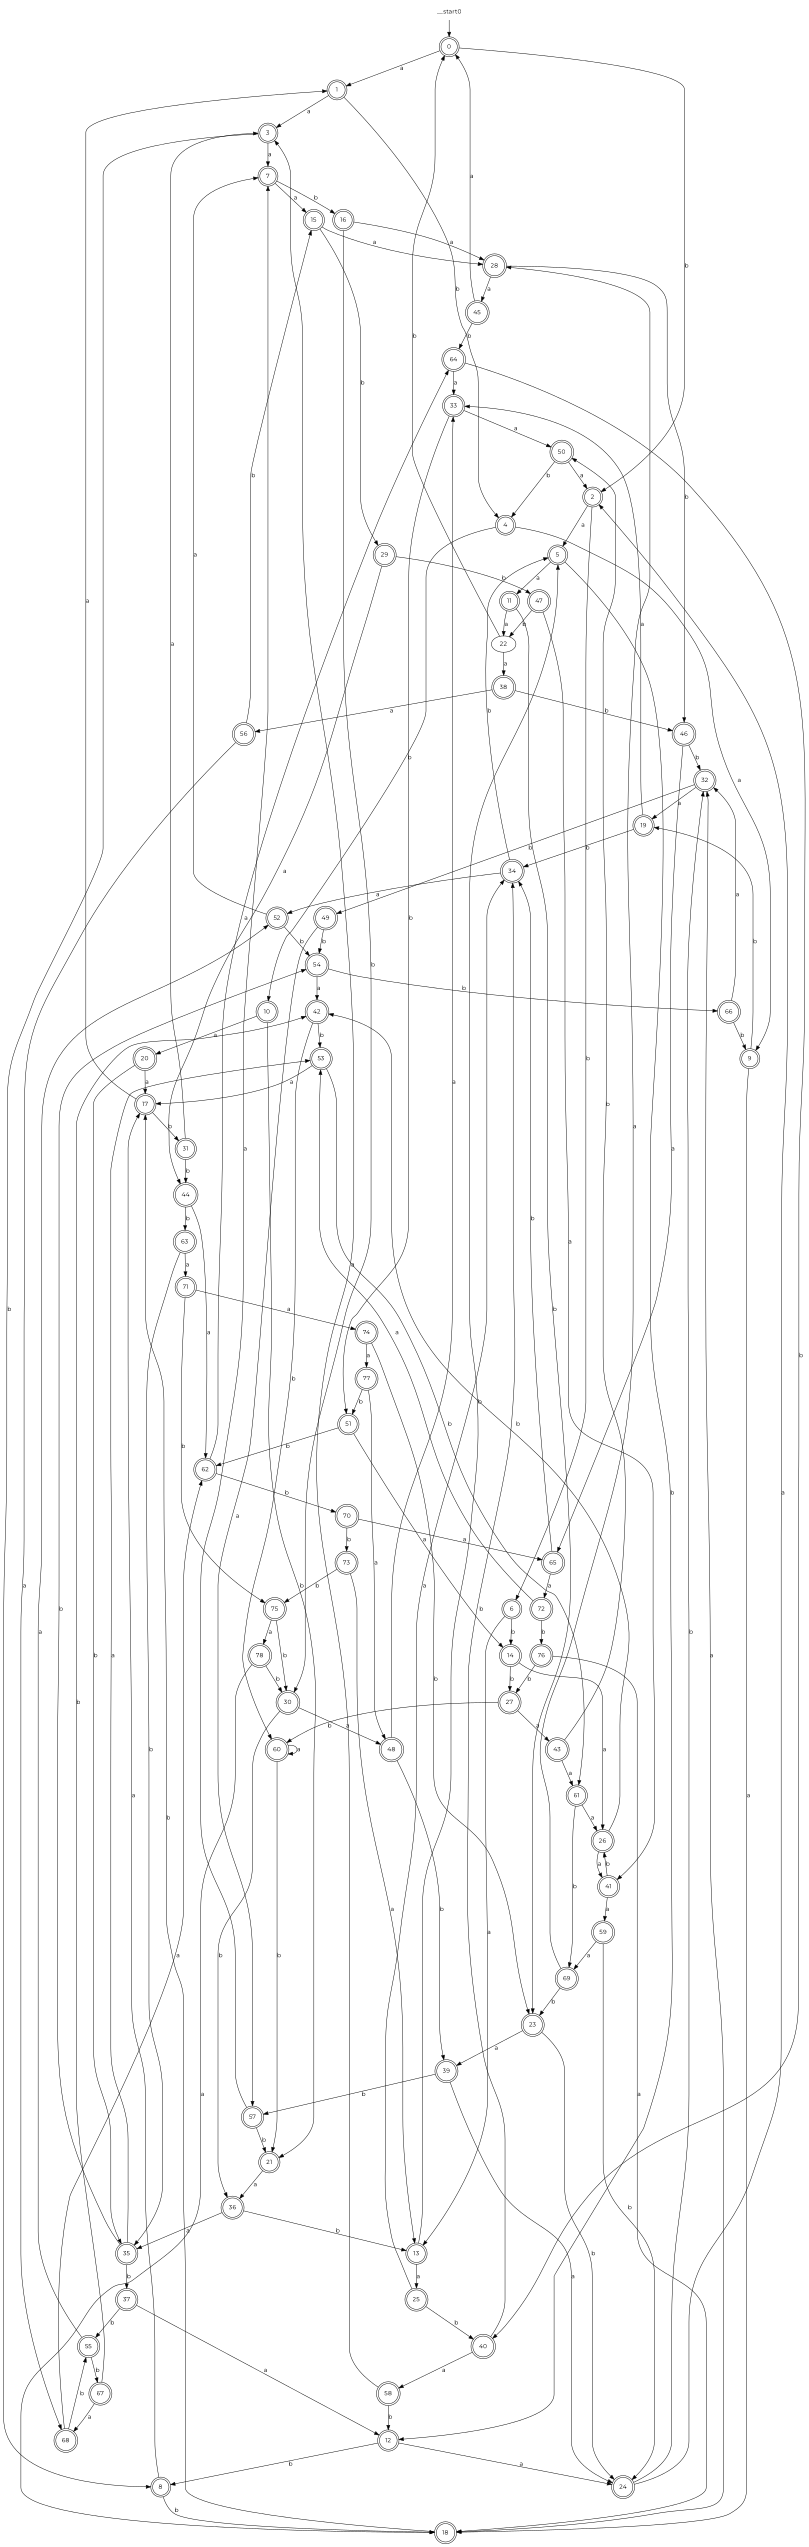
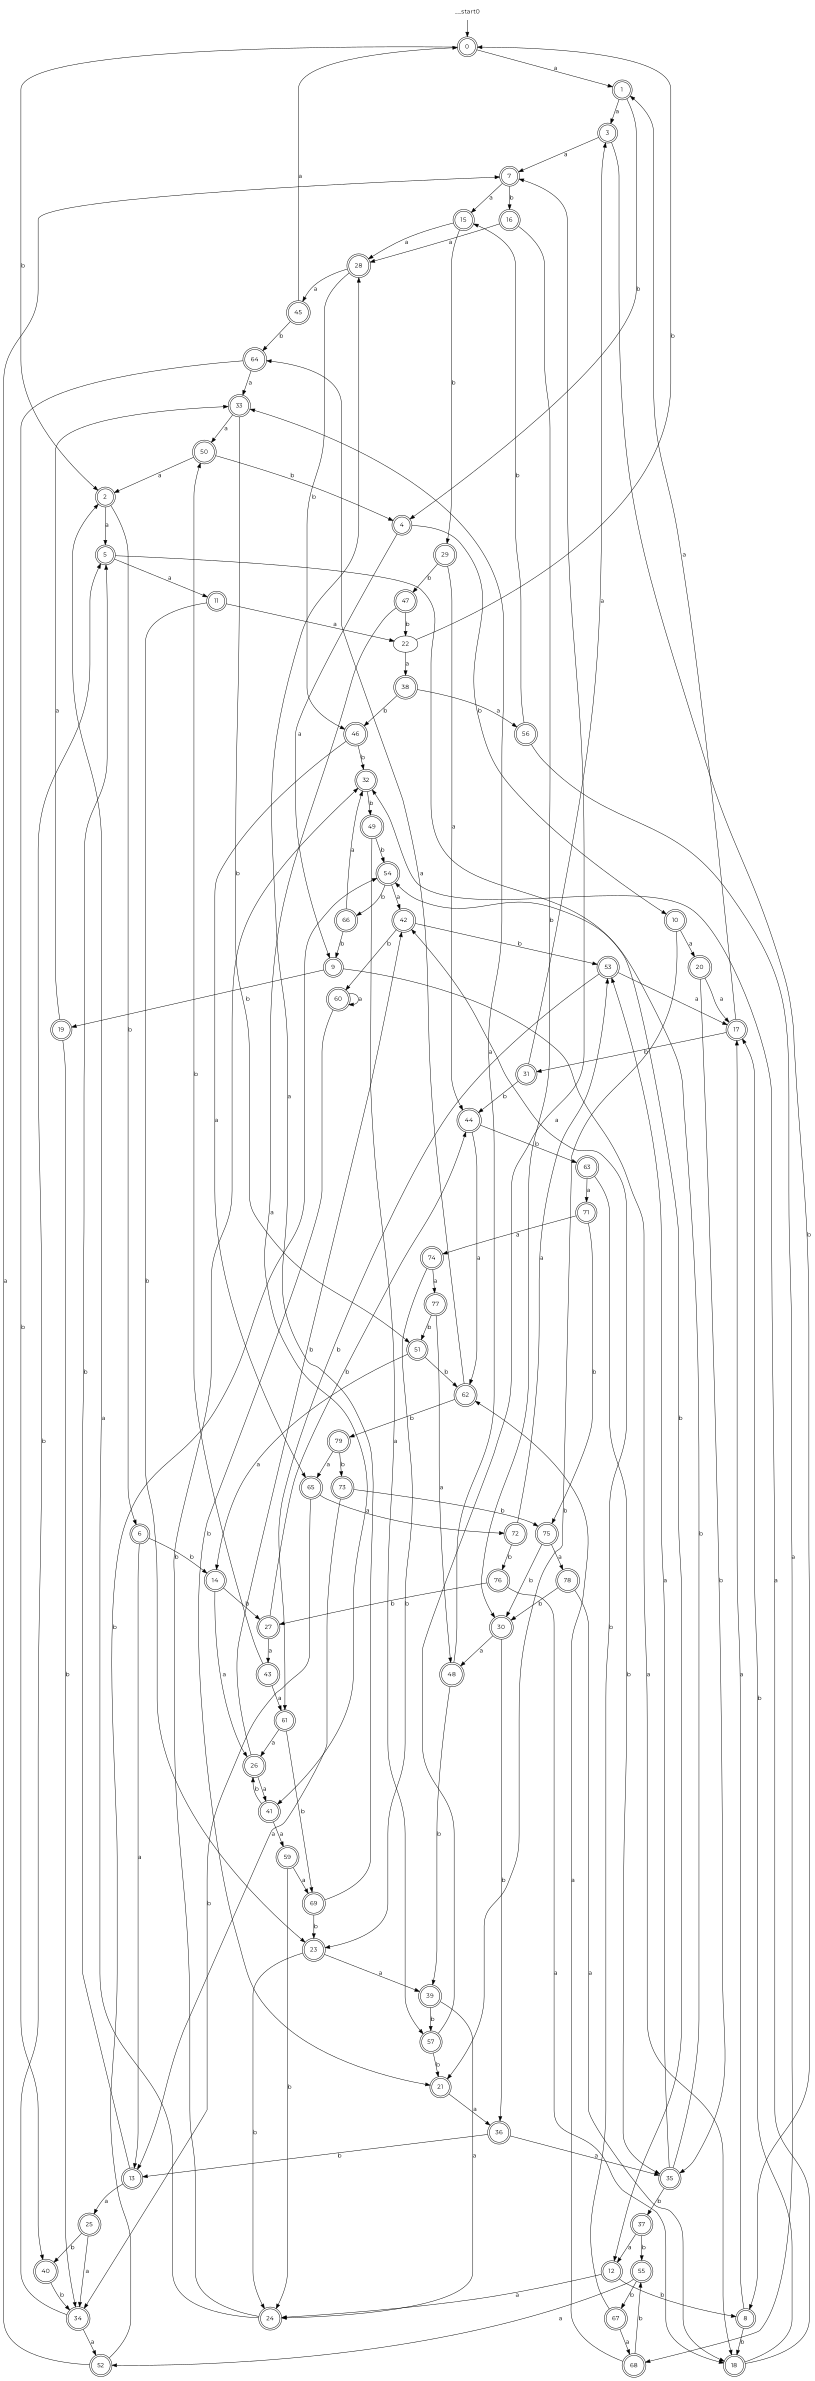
(675, 803) -> none
(347, 1516) -> (339, 1441)
(397, 1708) -> (346, 1368)
(388, 2394) -> none
